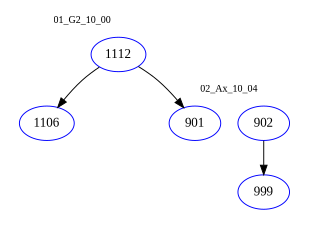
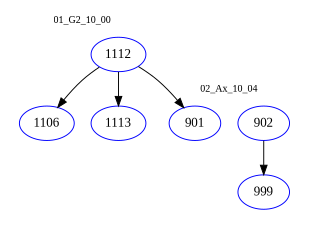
none -> (118, 123)
